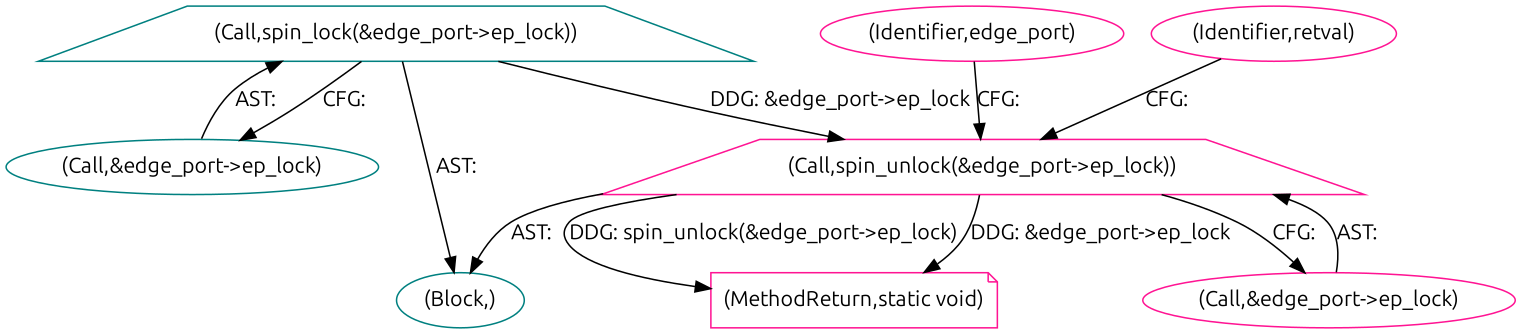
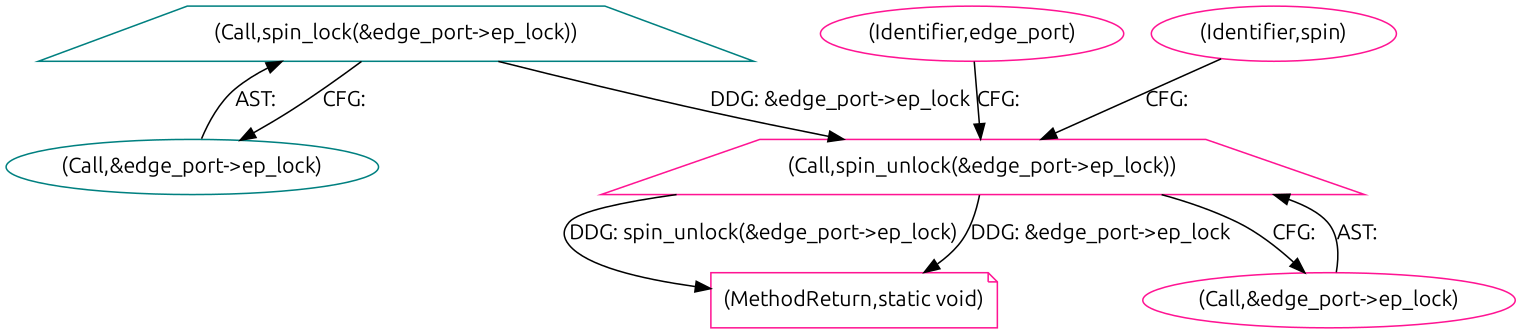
(1274, 34) -> (1274, 34)
(460, 300) -> none
